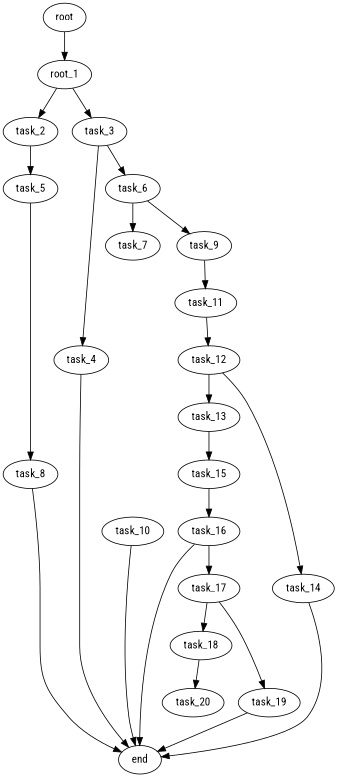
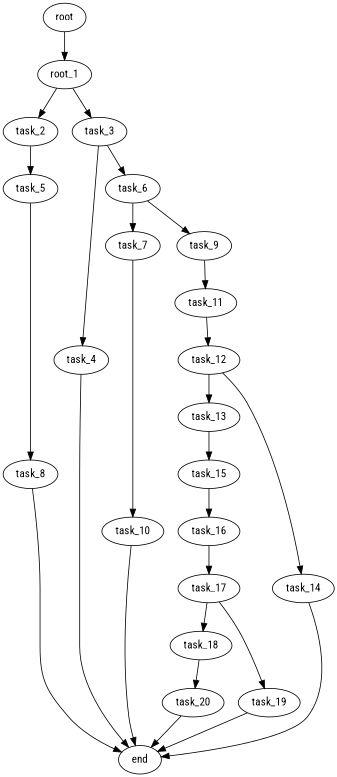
none -> (133, 385)
(151, 635) -> (169, 729)
